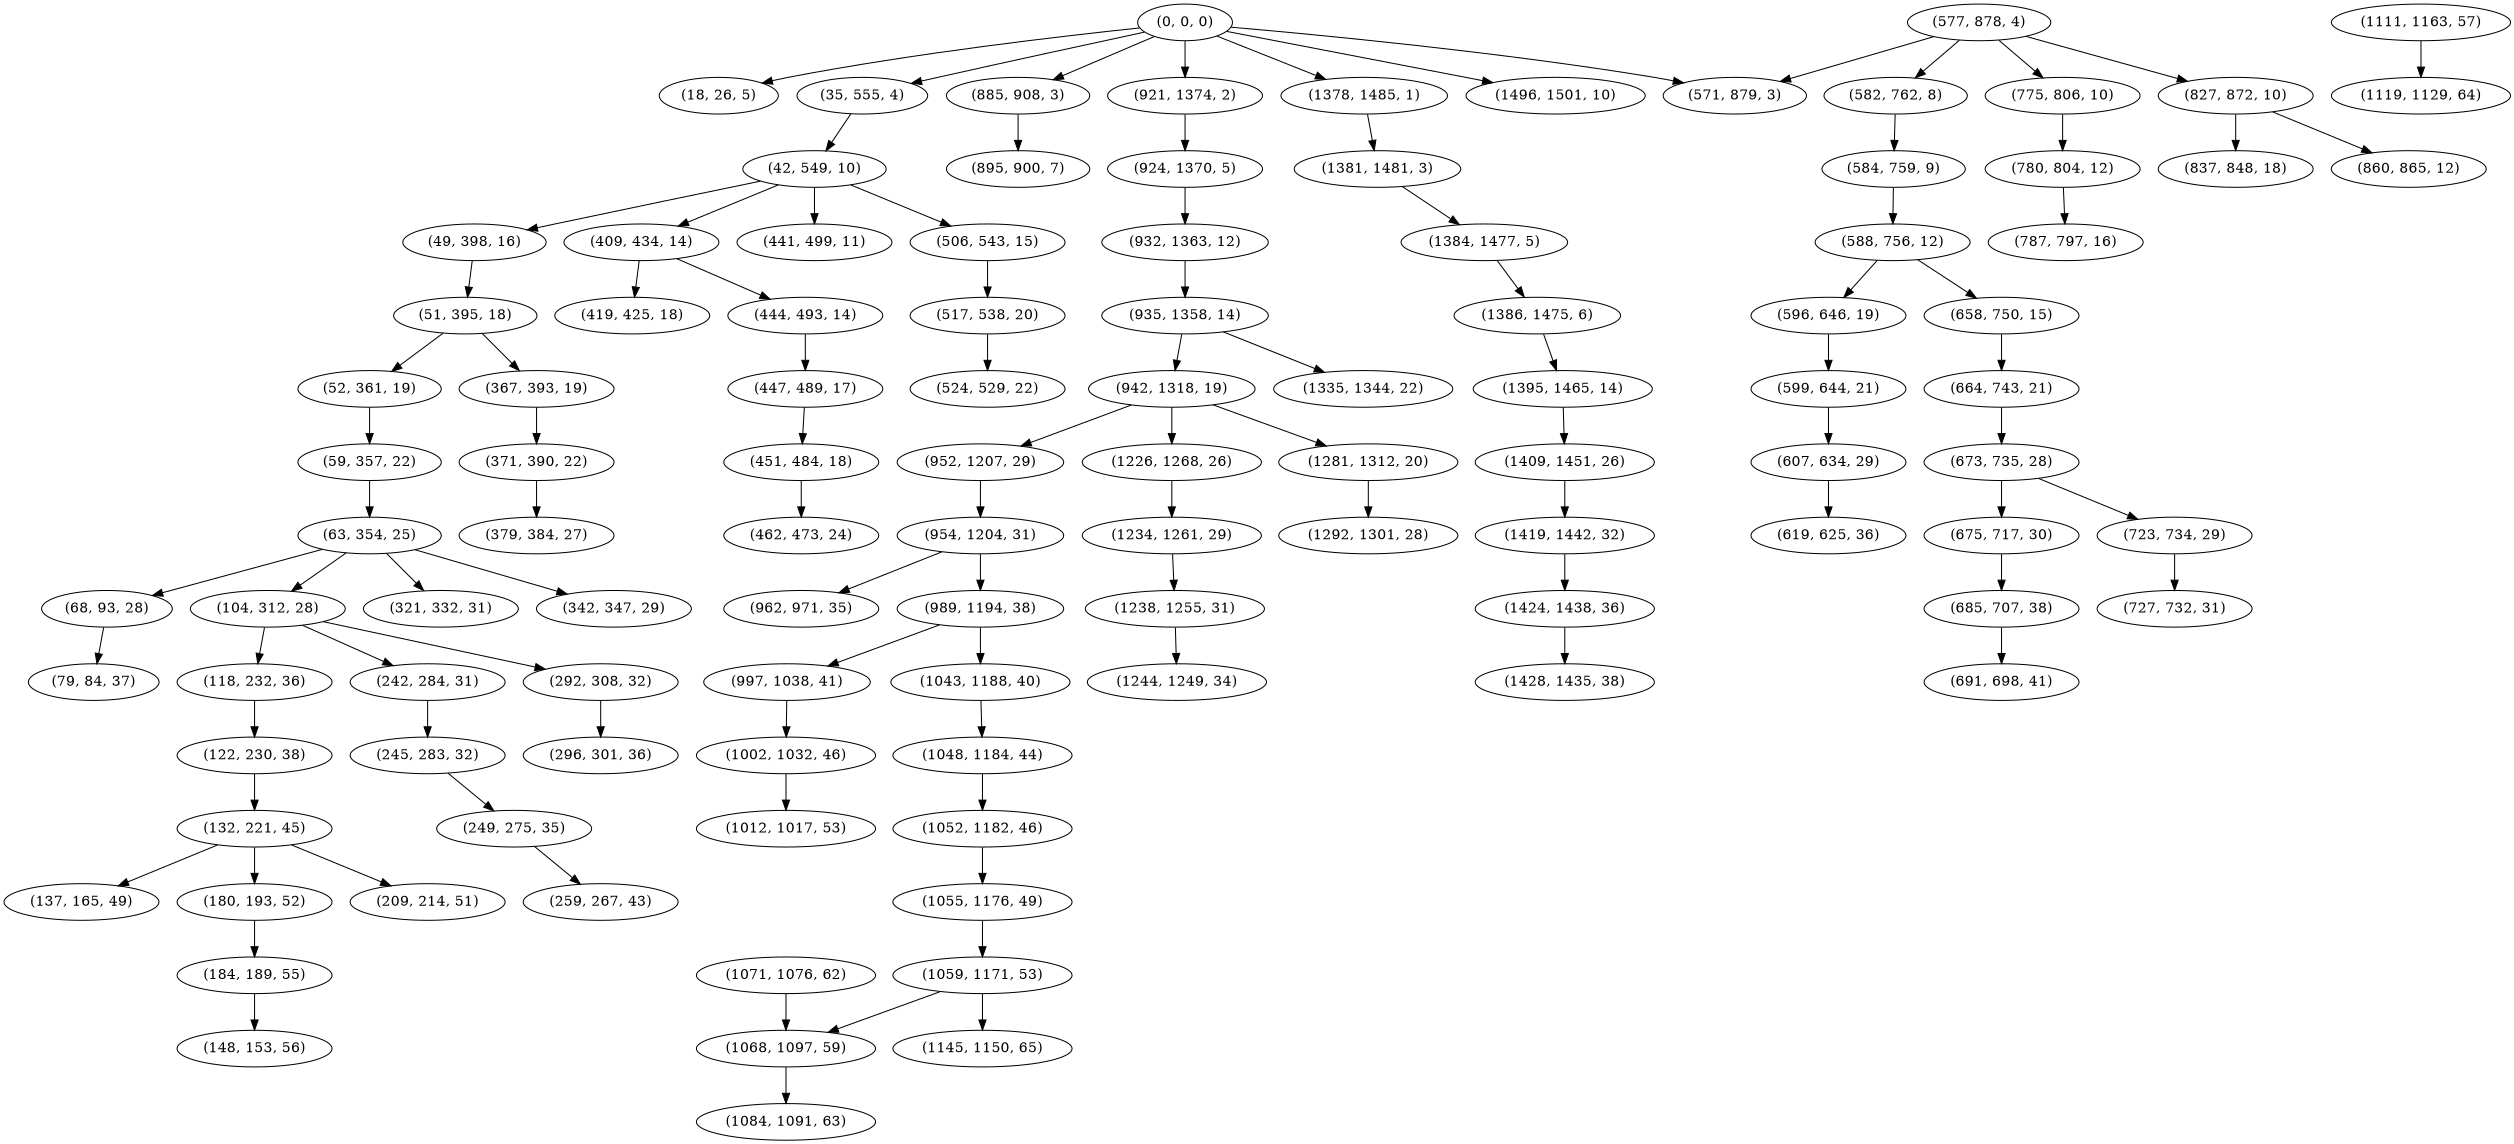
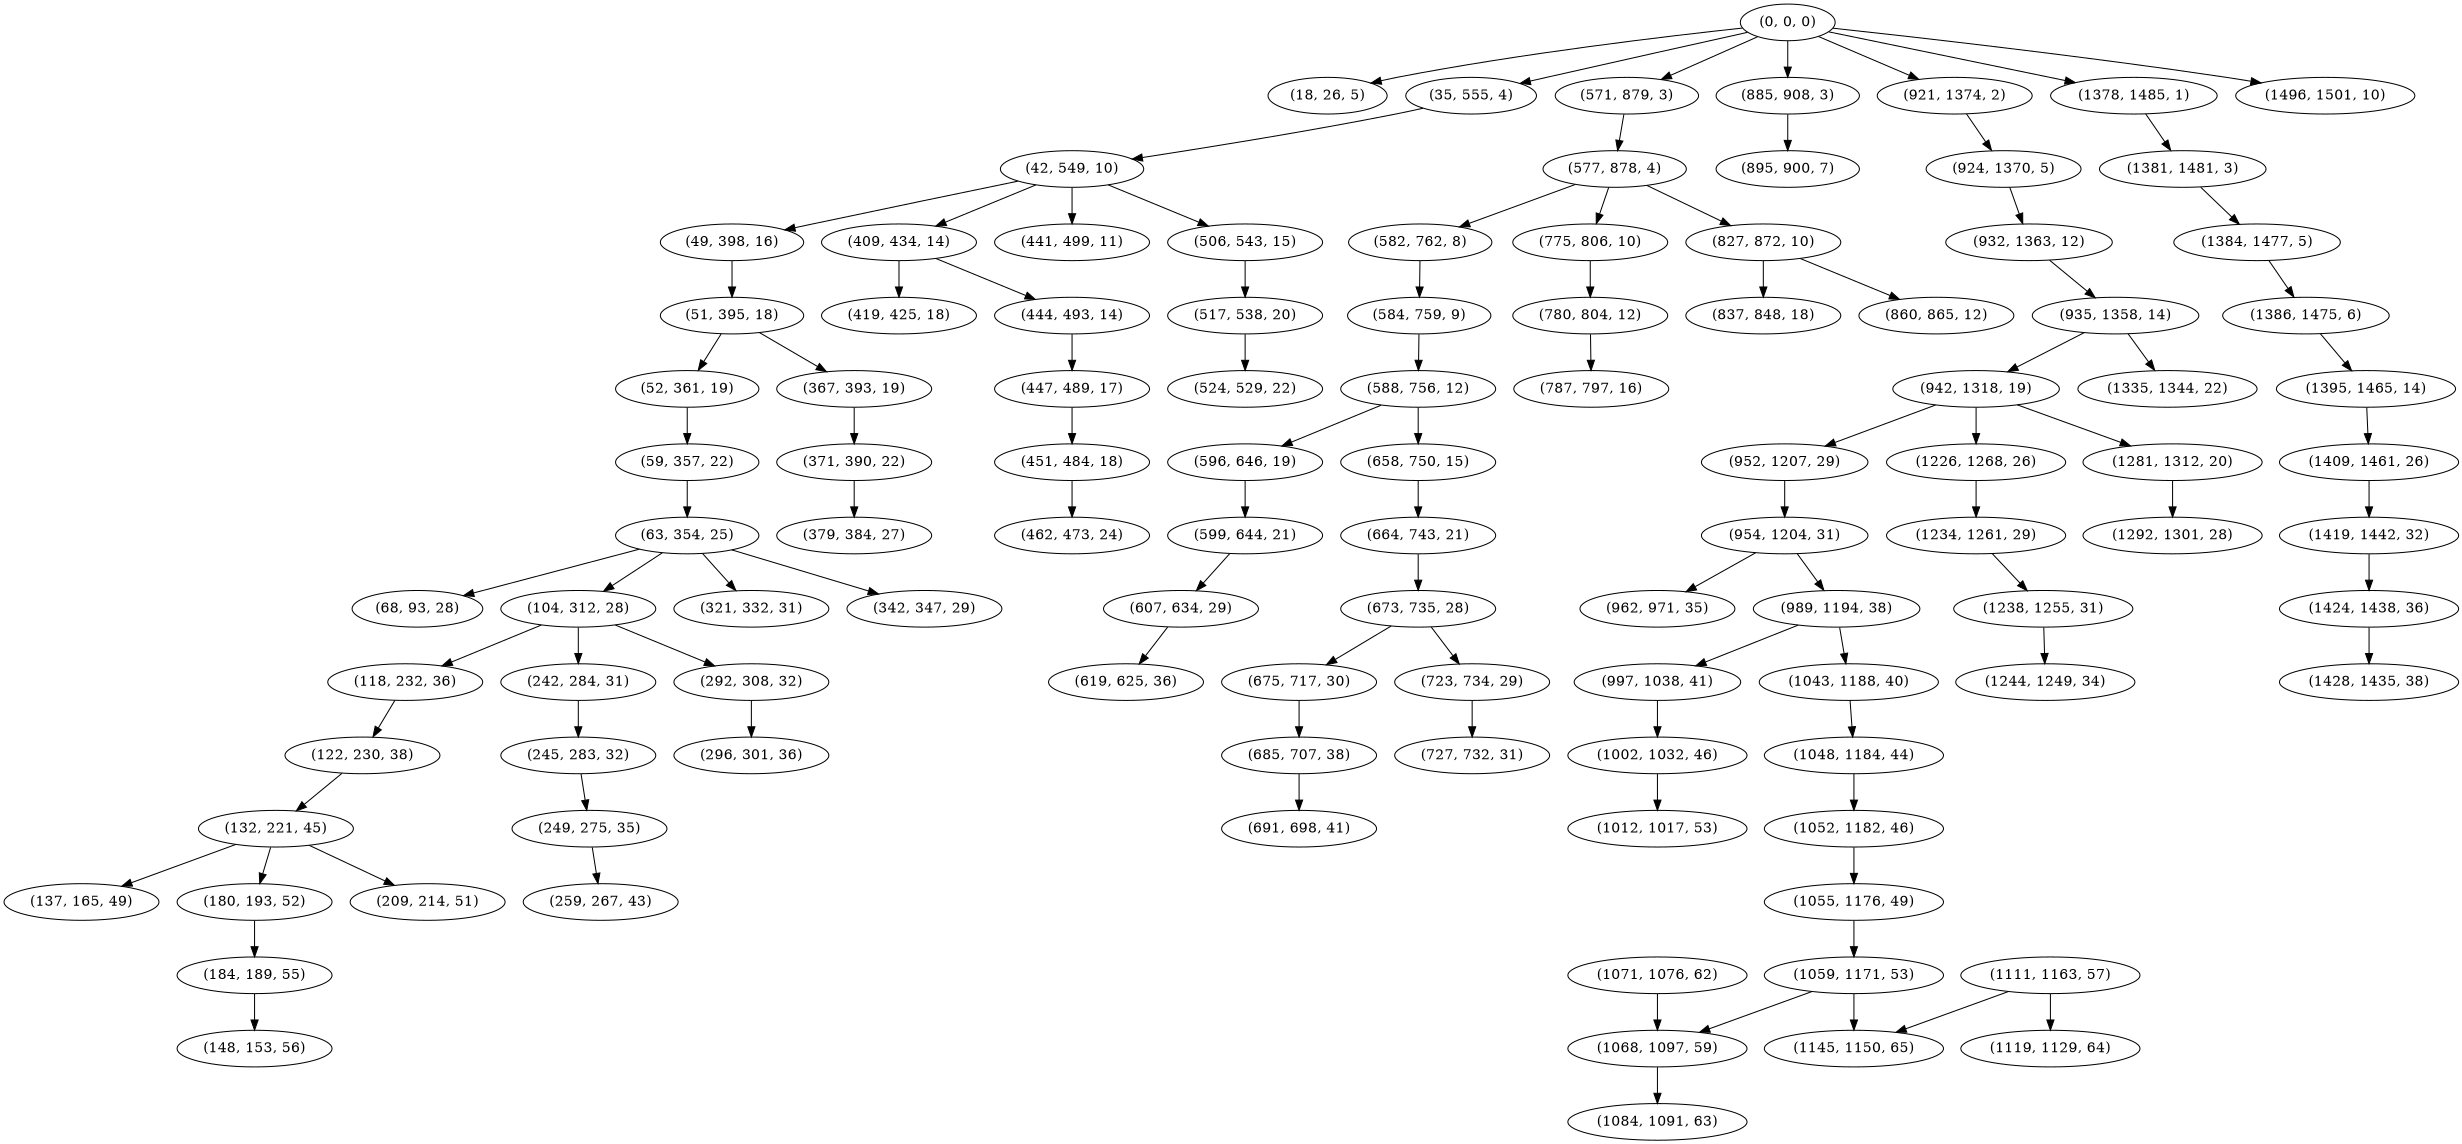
(1862, 58) -> (1622, 127)
(1565, 462) -> (2369, 462)
(94, 682) -> none
none -> (1957, 1010)
